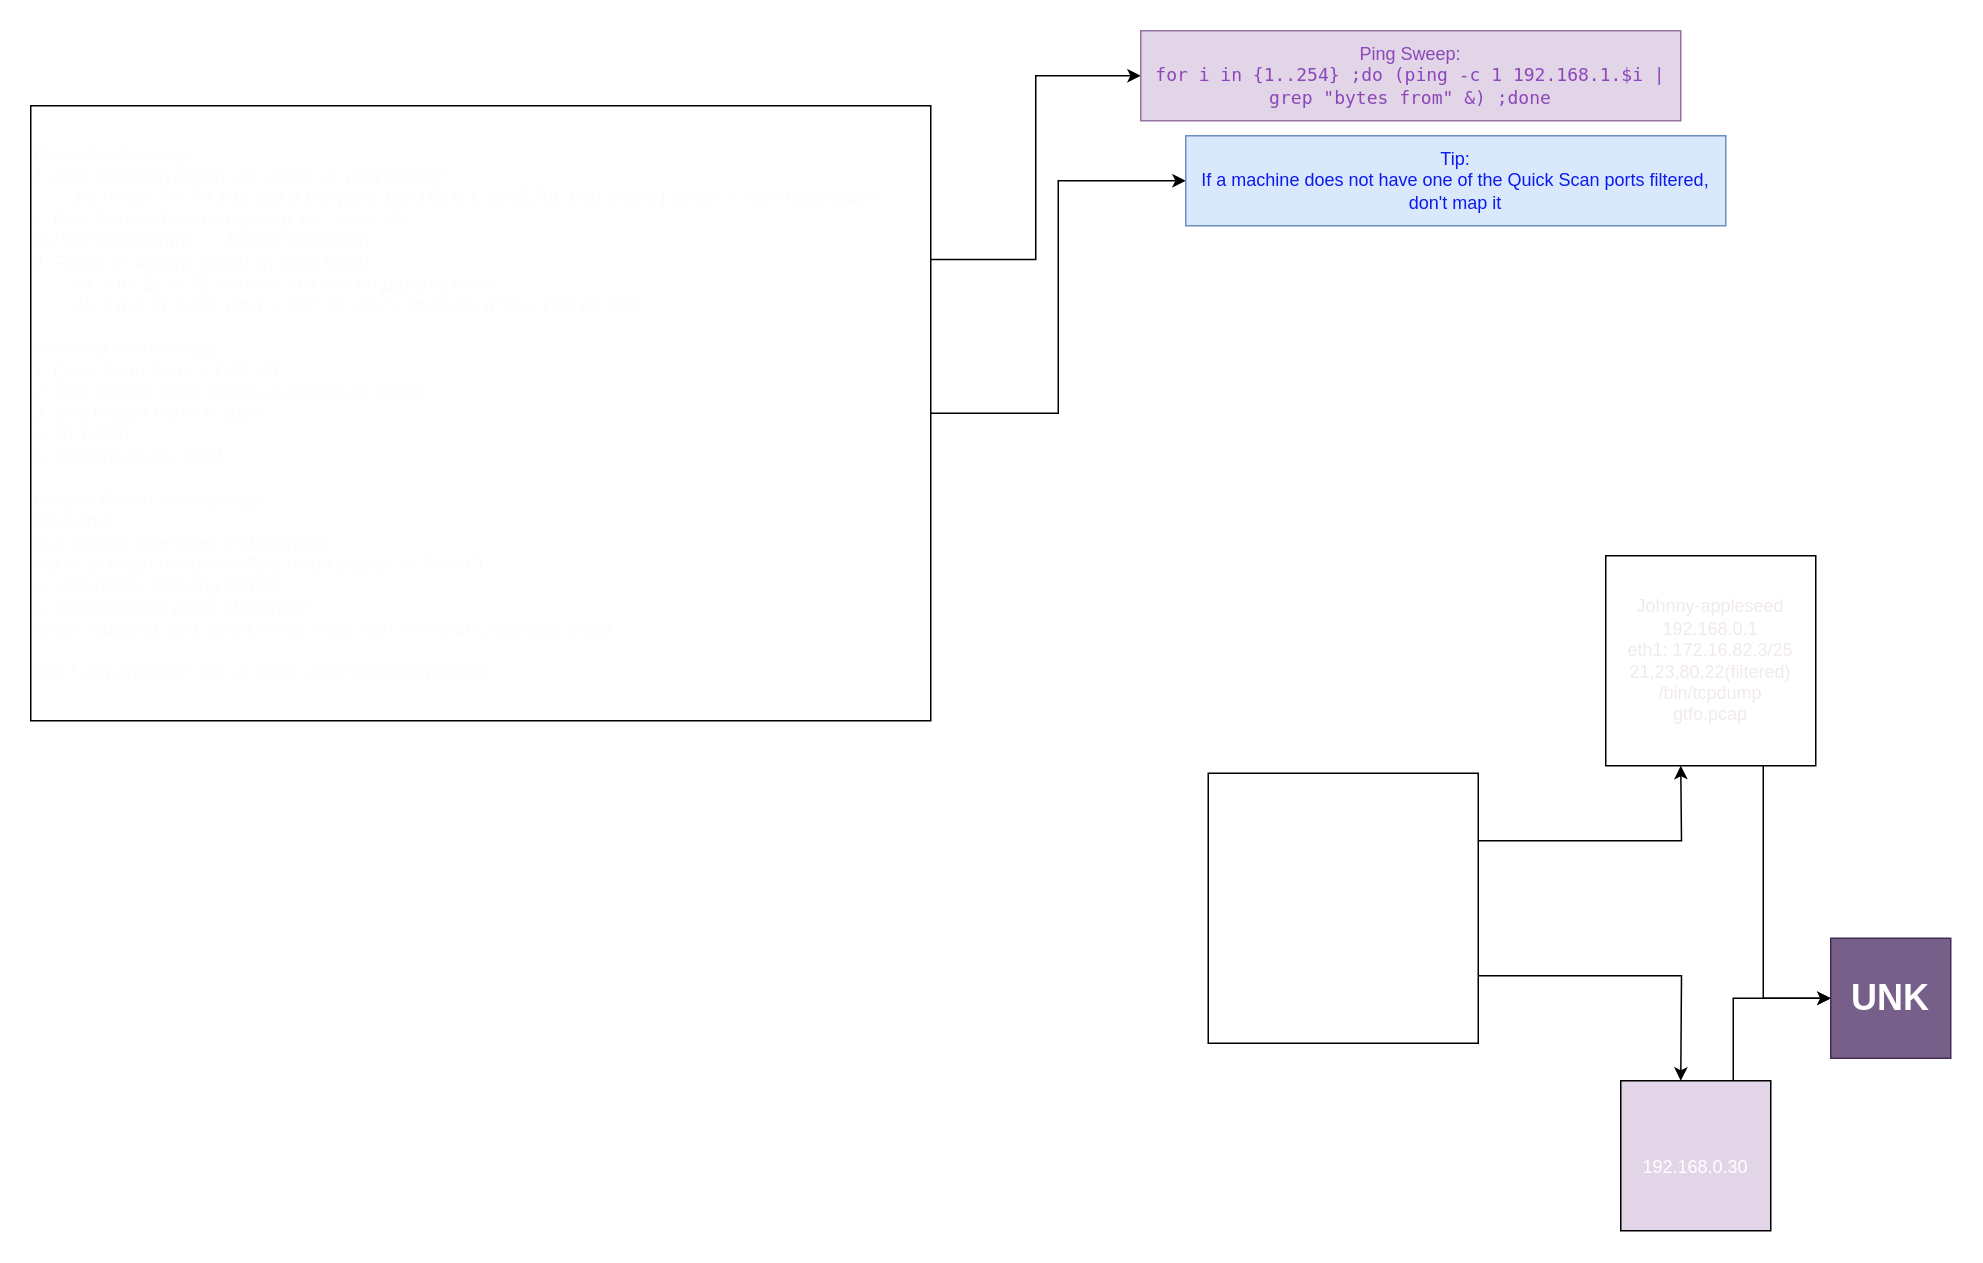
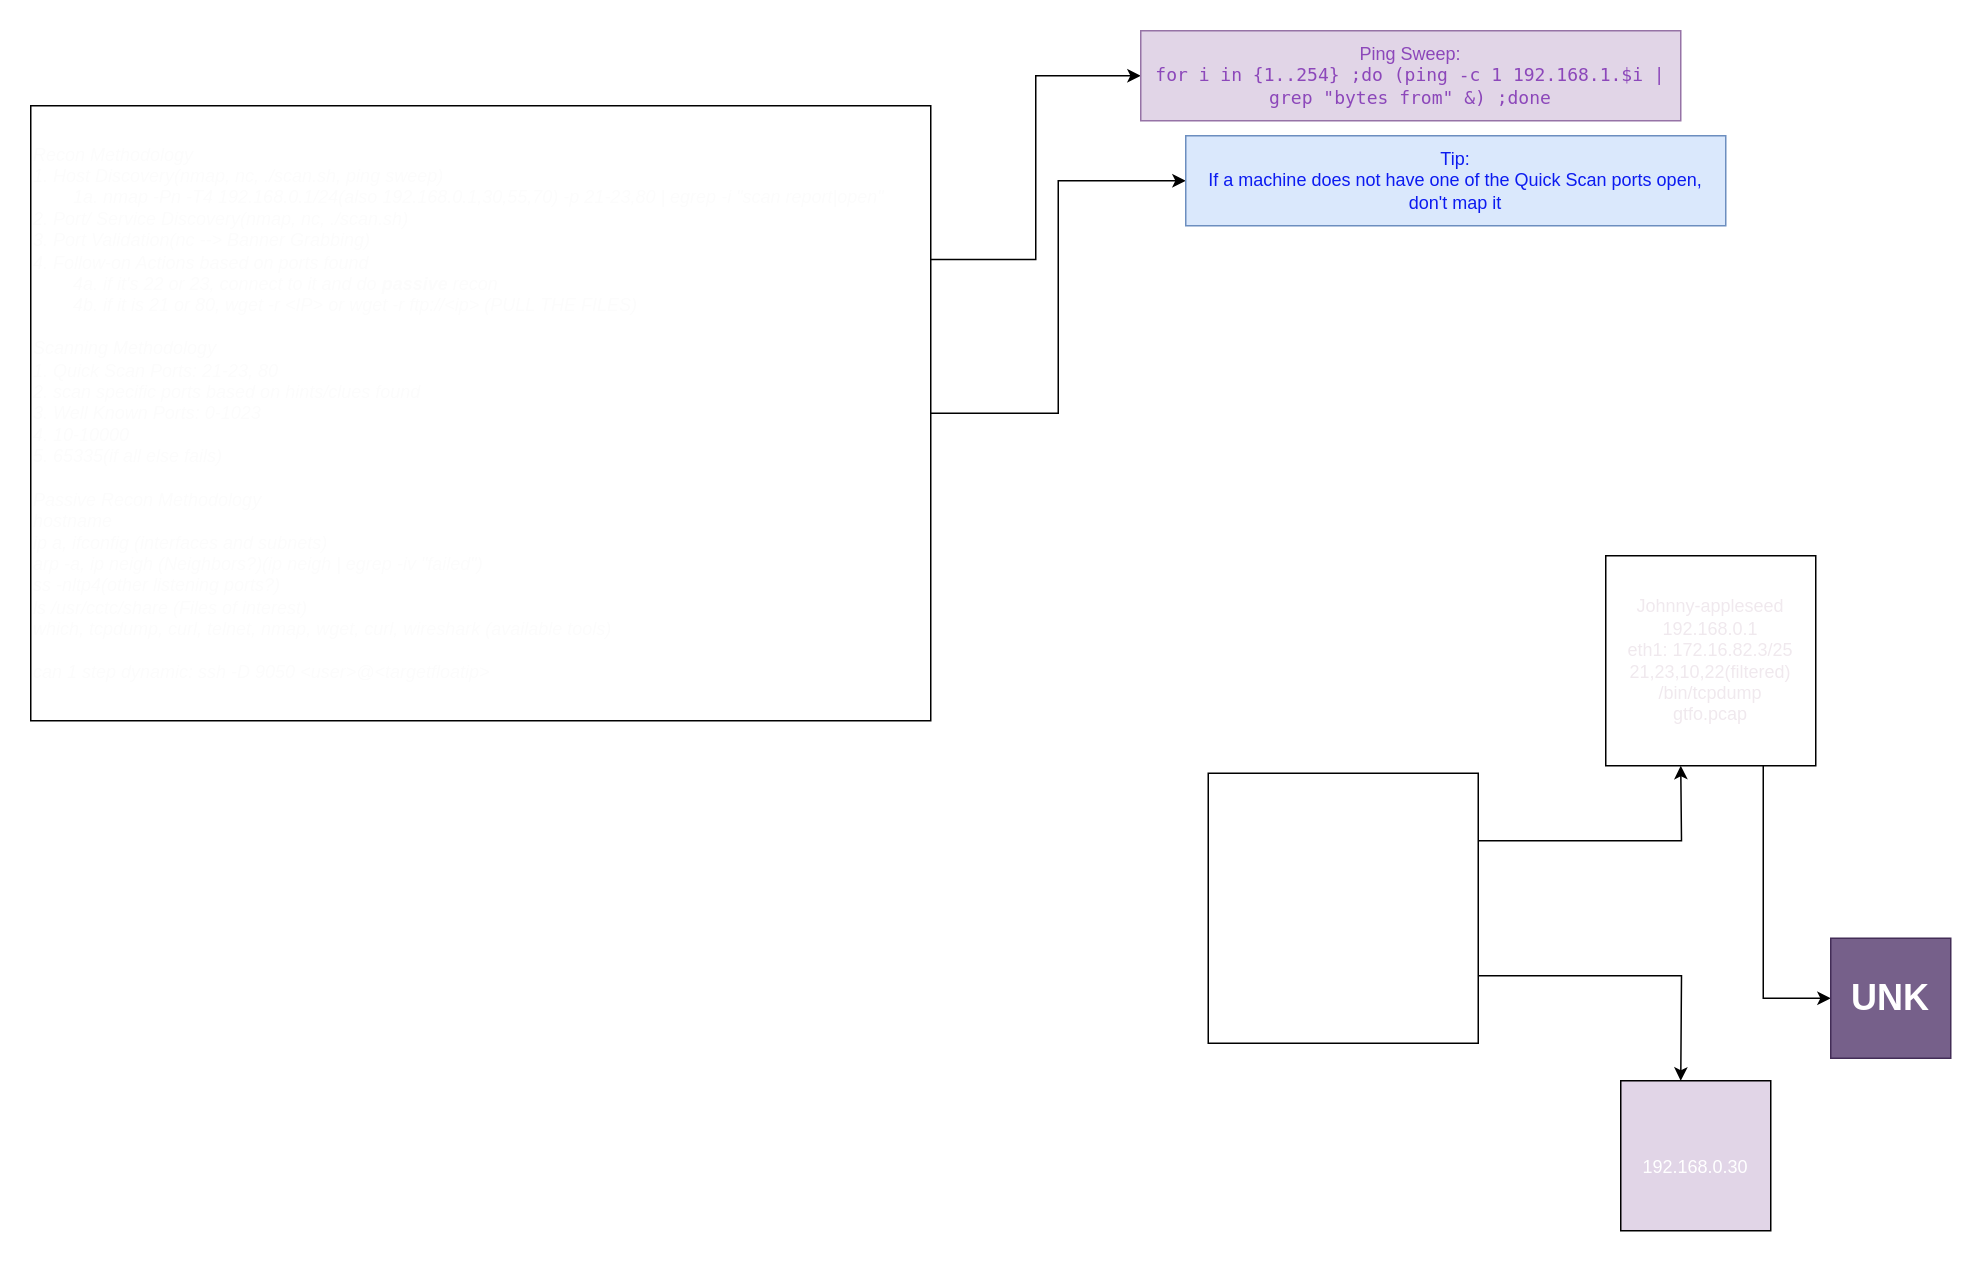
(1456, 181) -> (1456, 181)
(1711, 661) -> (1711, 661)
(1733, 1026) -> none
